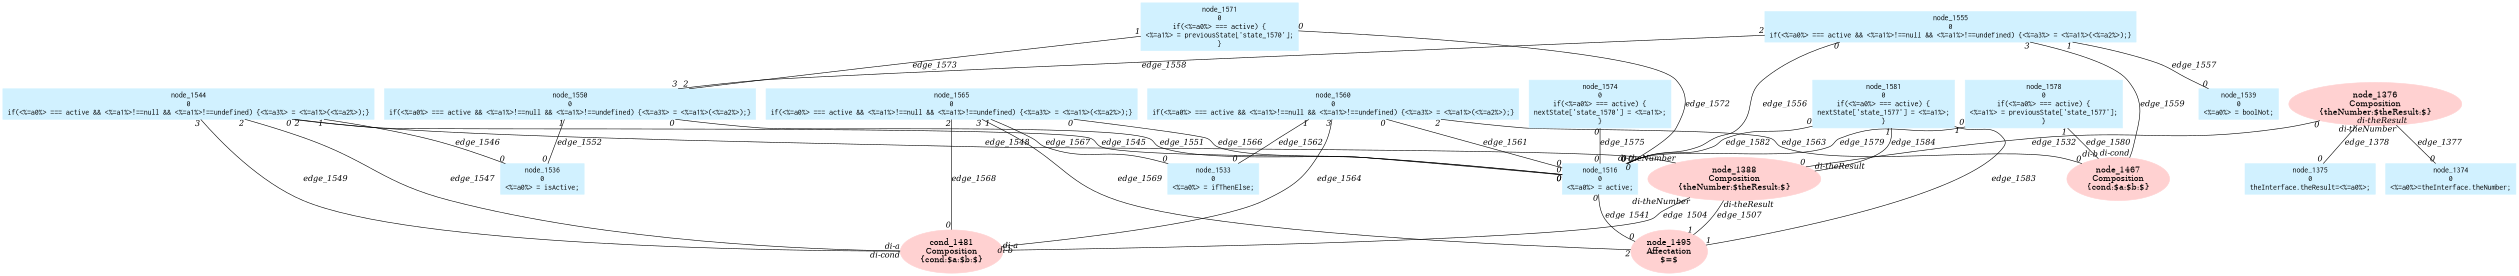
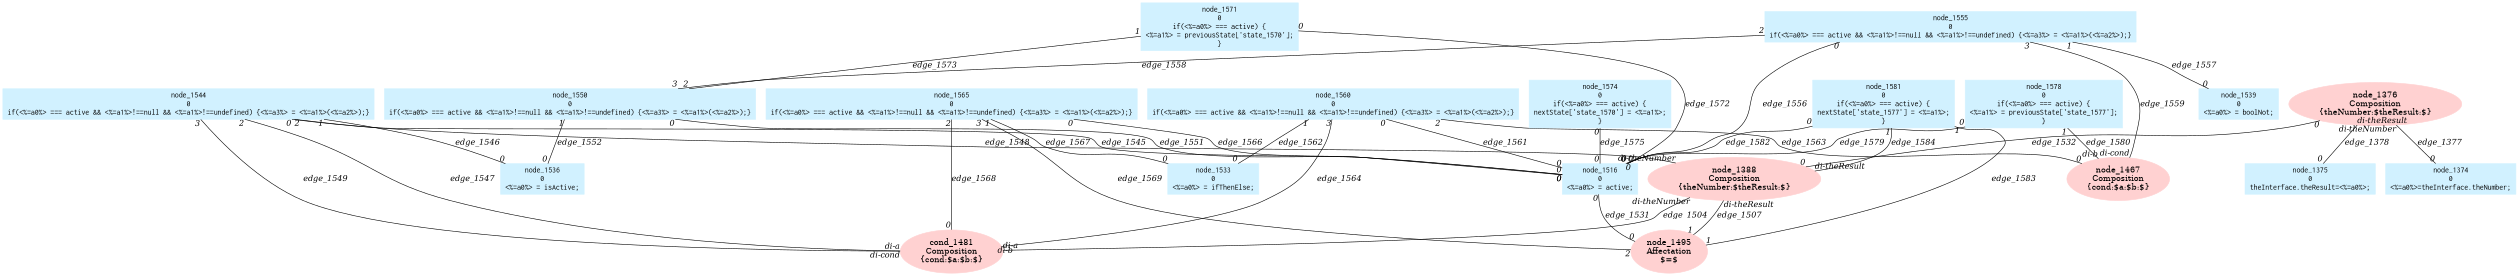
(1628, 215) -> (1628, 215)
